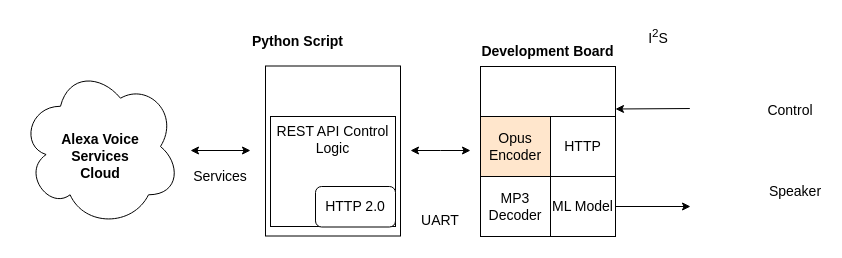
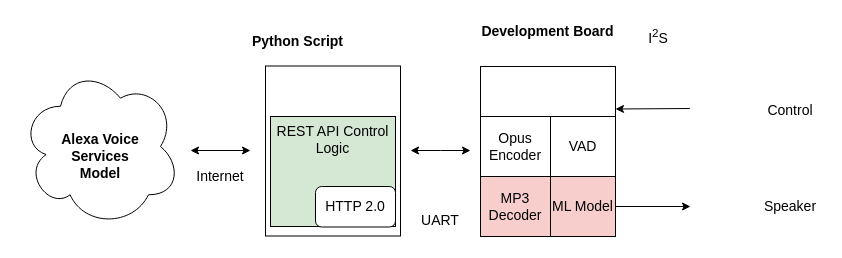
(548, 51) -> (548, 31)
(516, 147) -> (516, 147)
(583, 147) -> (583, 147)
(101, 157) -> (101, 157)
(333, 172) -> (333, 172)
(221, 177) -> (221, 177)
(796, 192) -> (791, 207)
(516, 207) -> (516, 207)
(583, 207) -> (583, 207)
